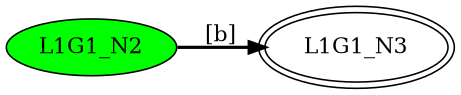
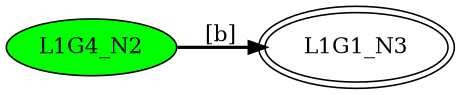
(92, 47) -> (92, 47)
